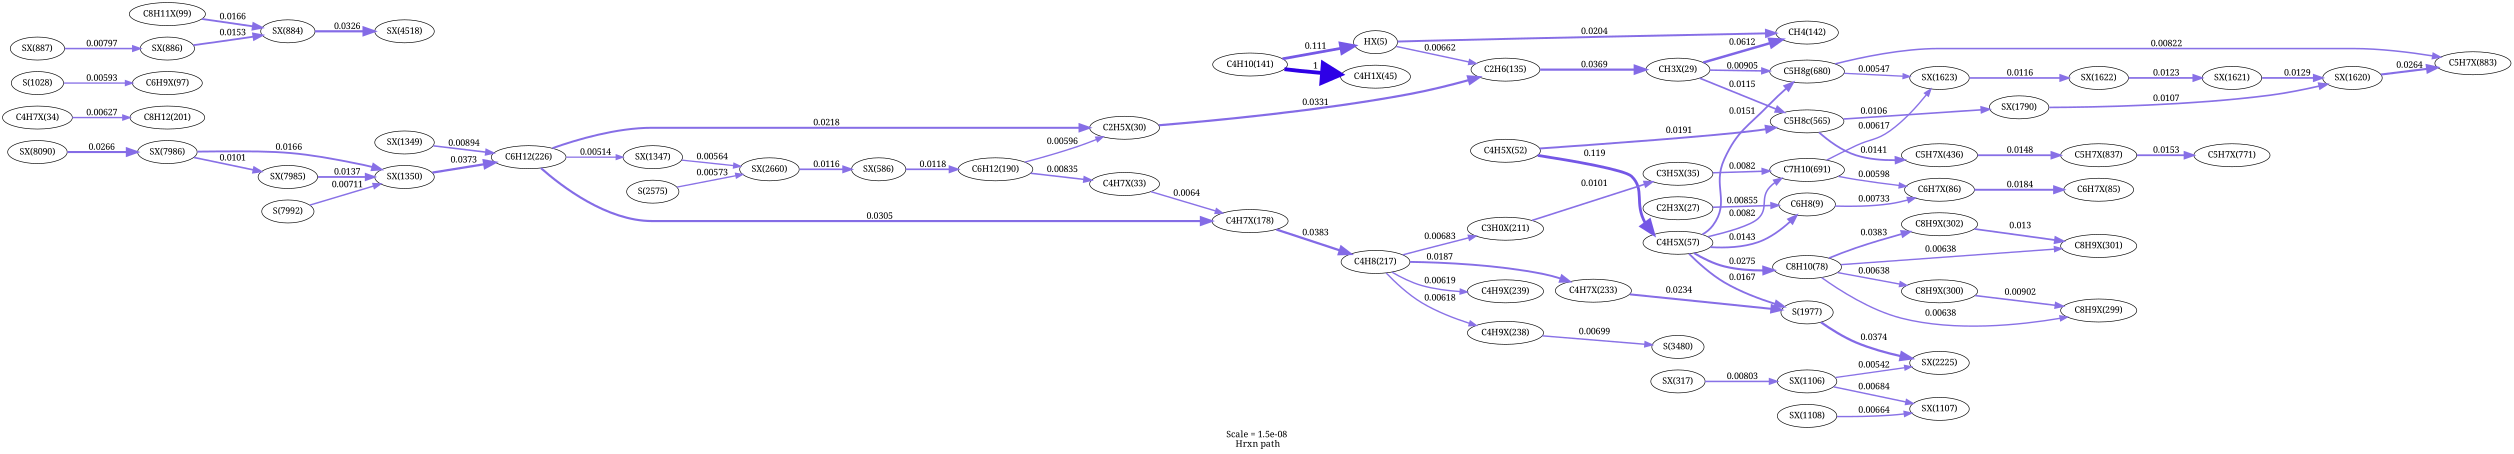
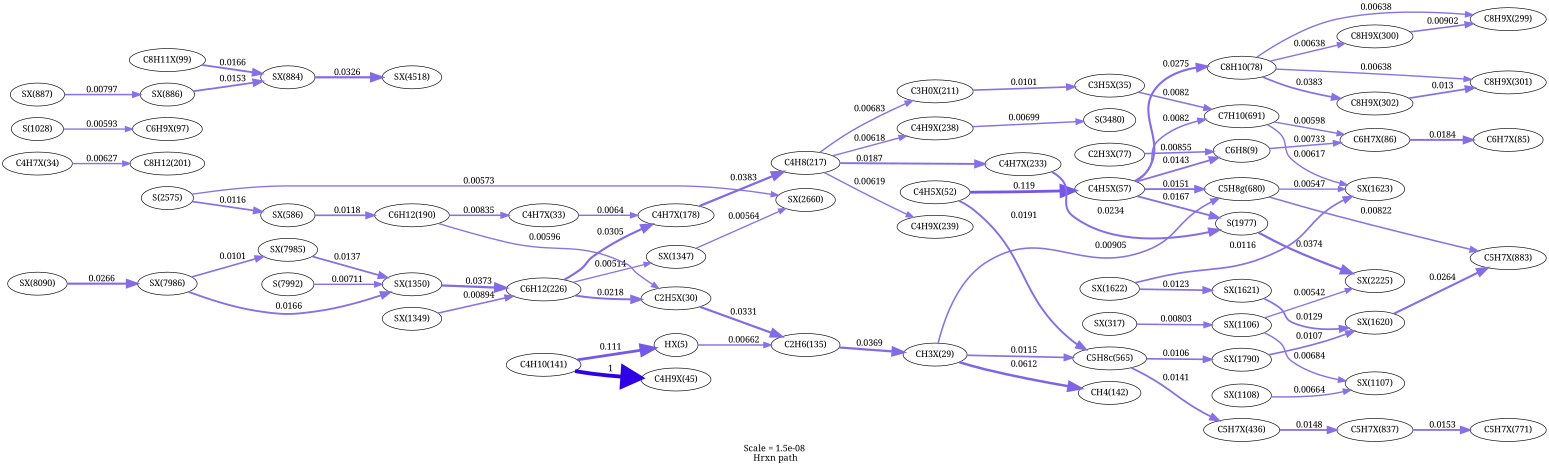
(1582, 37) -> none
(1376, 77) -> (676, 379)
(2015, 78) -> (1249, 263)
(821, 169) -> (223, 206)
(1678, 208) -> (1110, 155)
